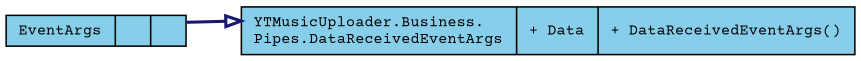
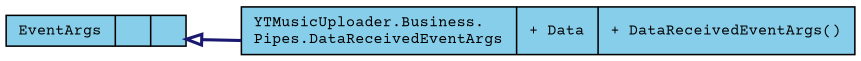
(206, 22) -> (221, 40)
